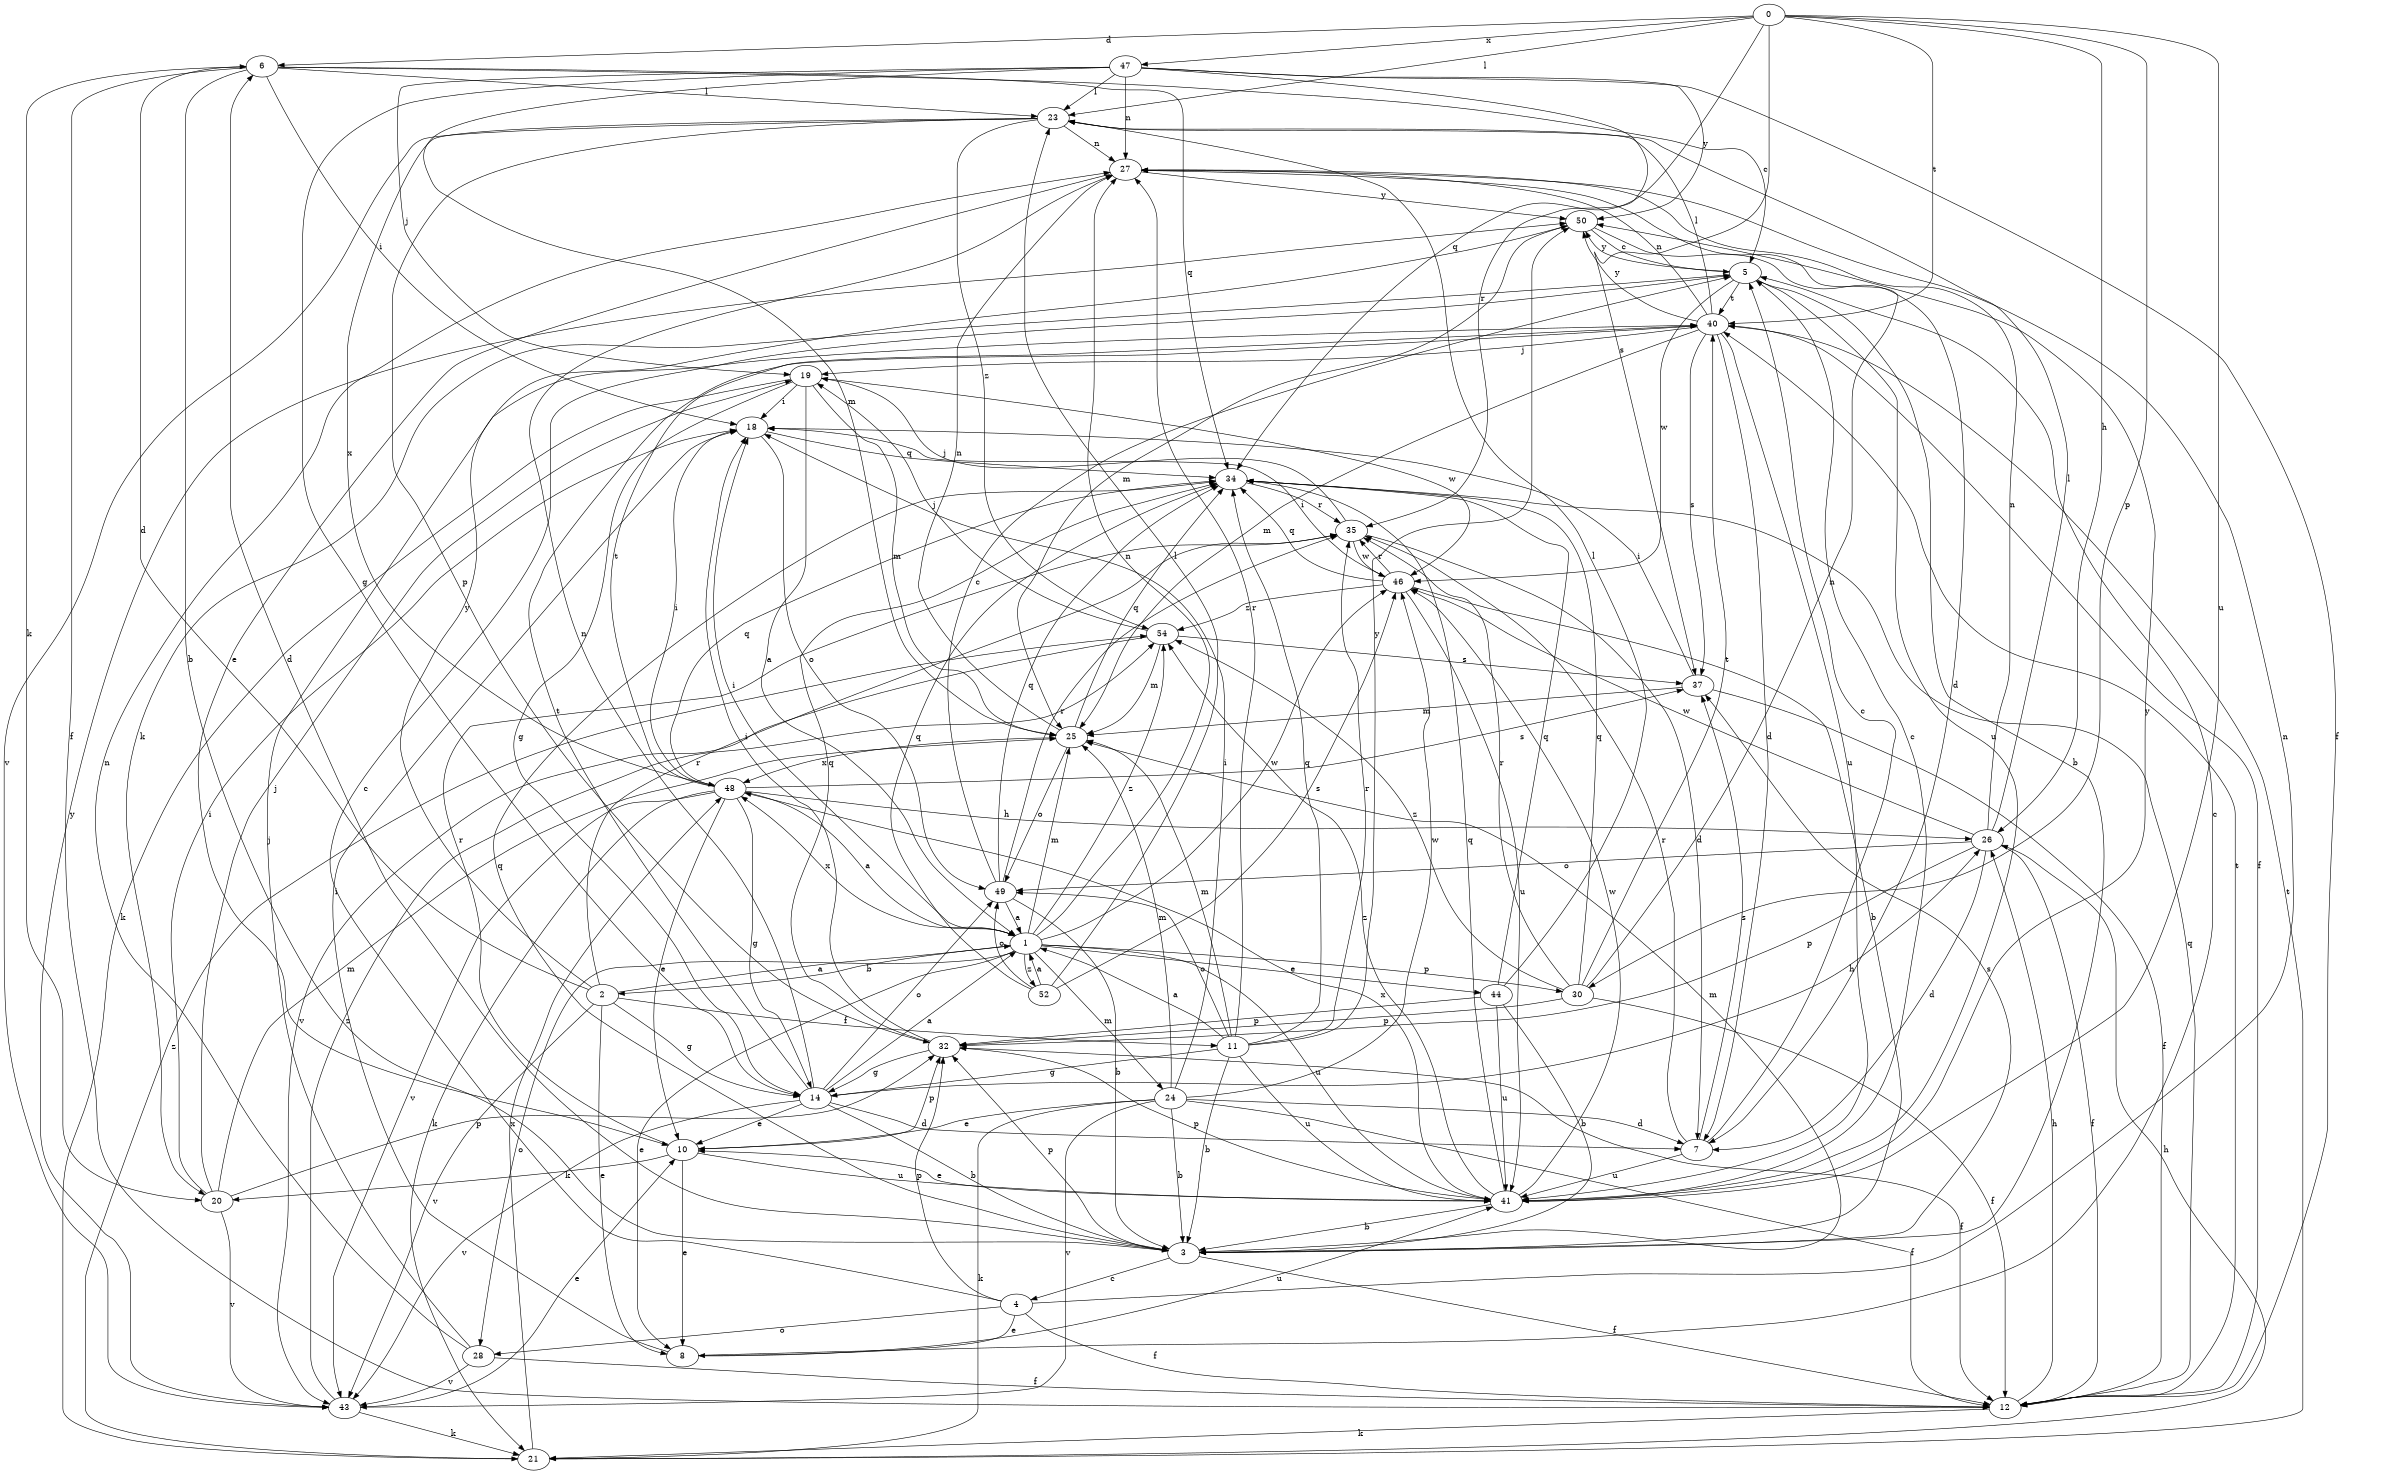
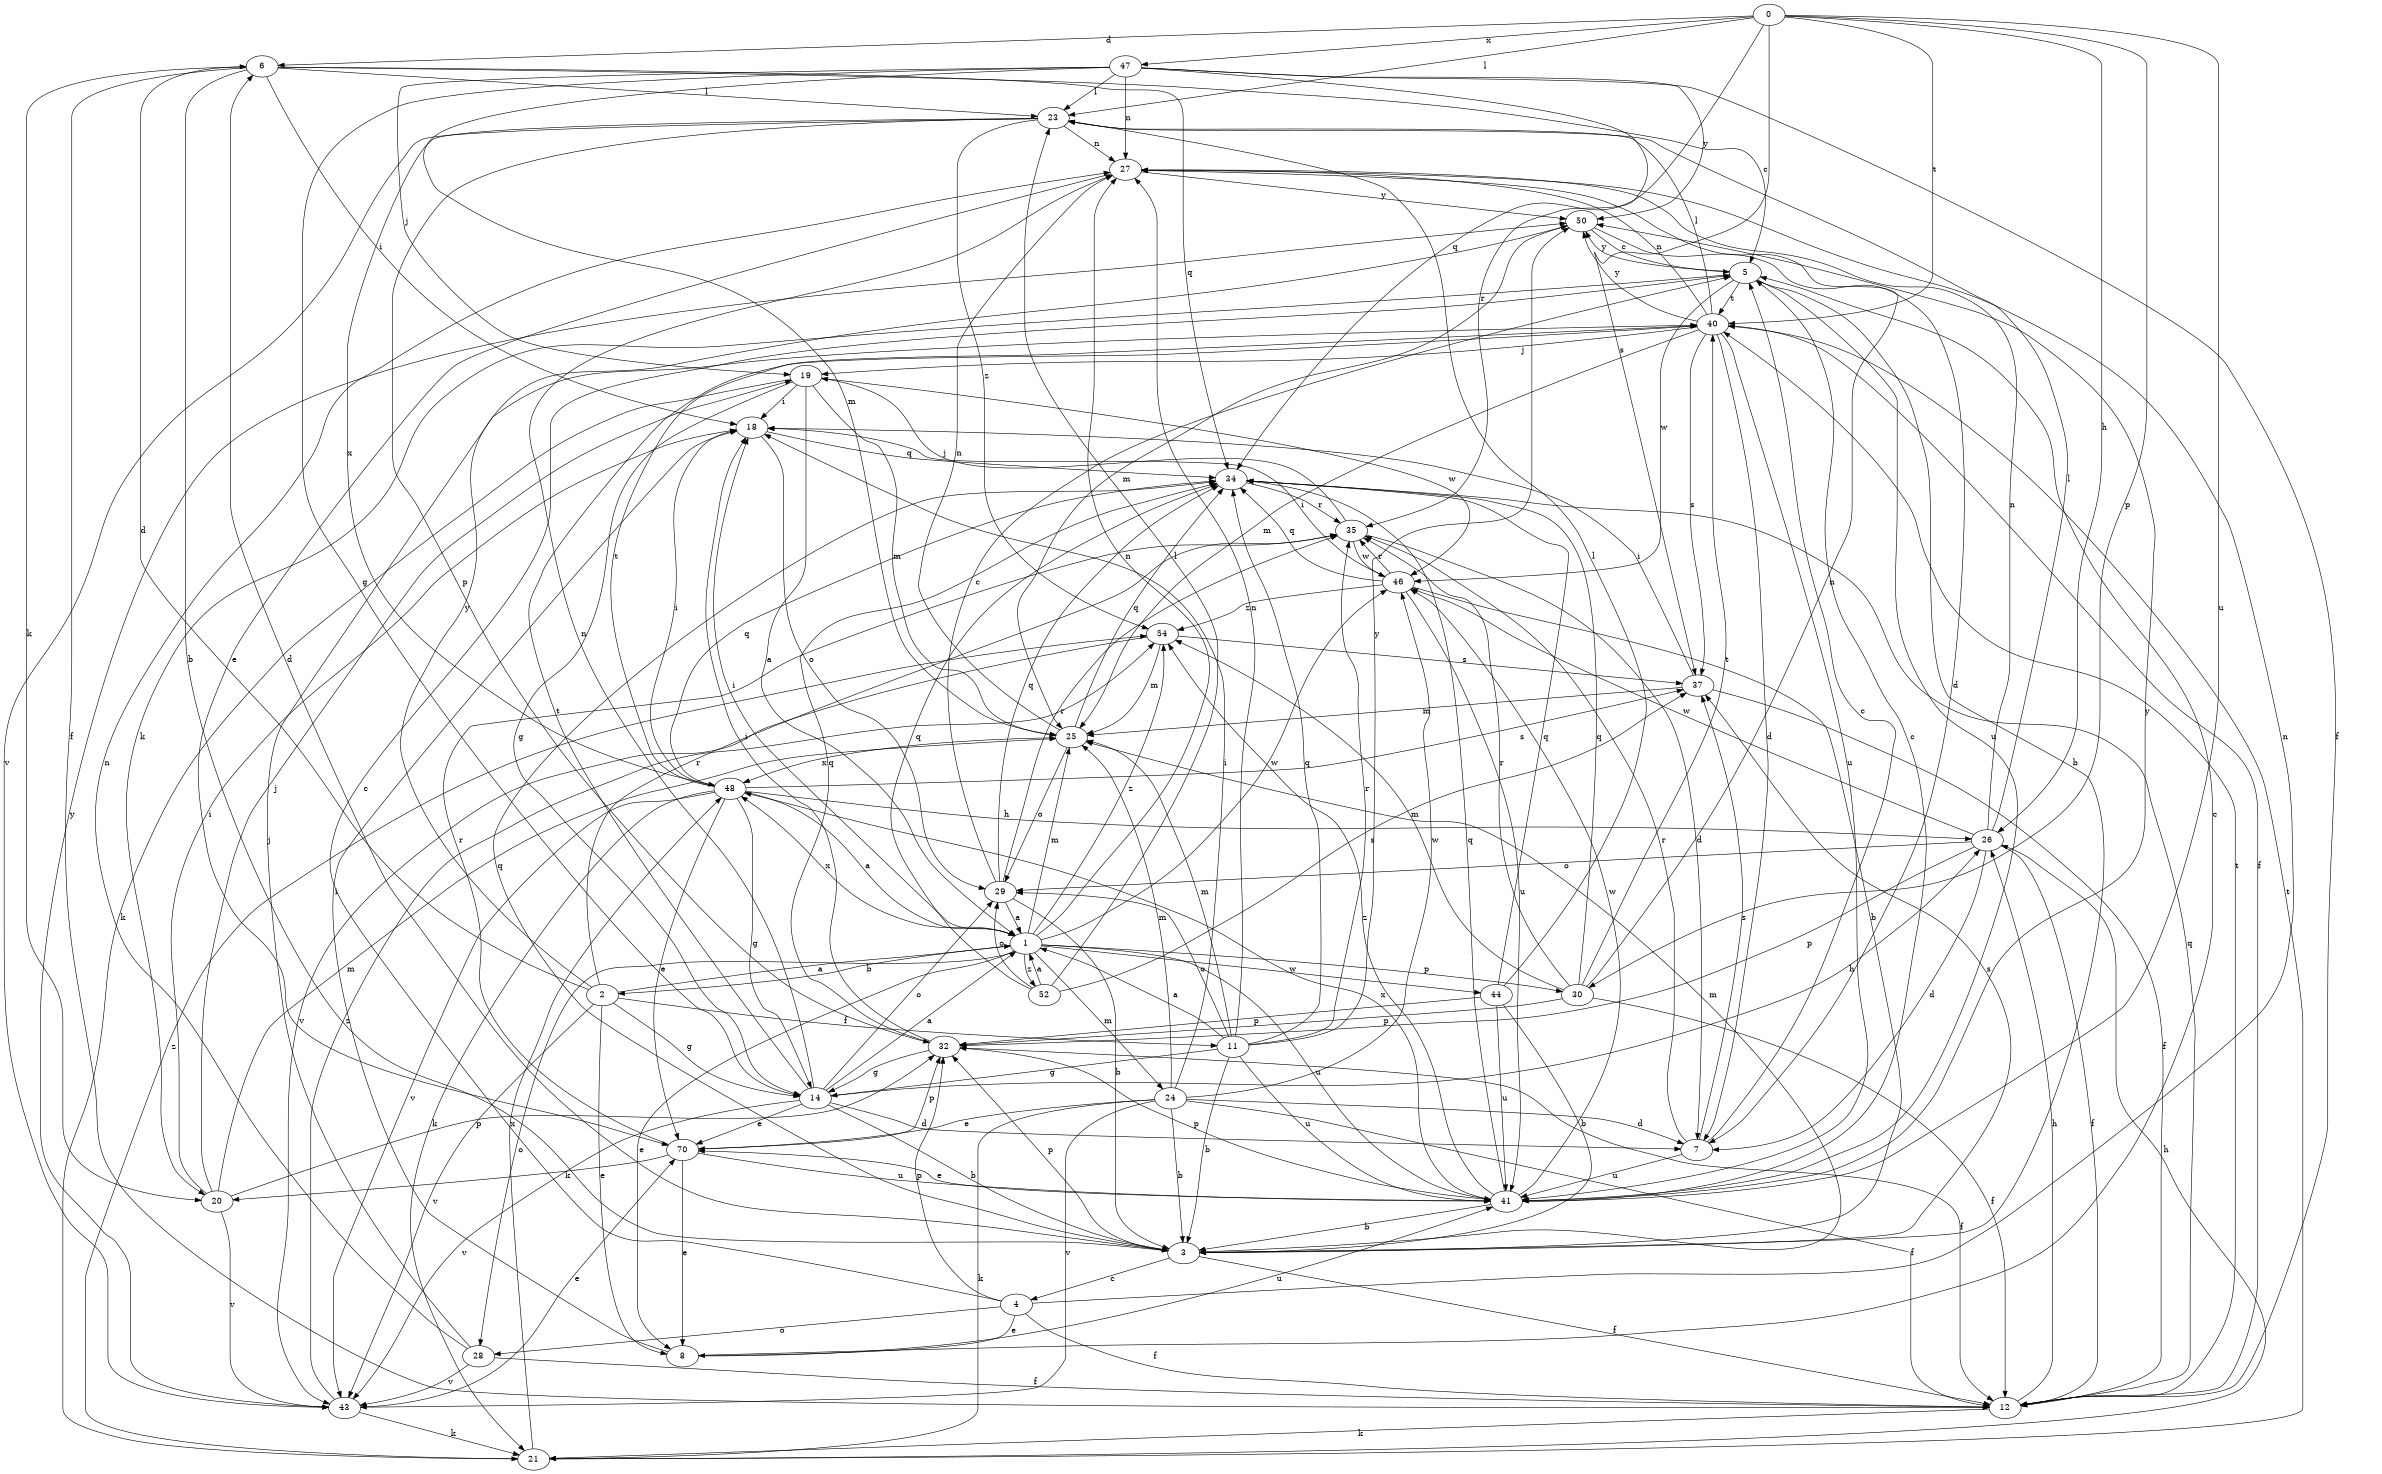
(961, 540) -> none
(1254, 608) -> (1254, 608)
(1415, 815) -> (1415, 815)
(1276, 838) -> (1380, 824)
(1000, 892) -> (1000, 892)
(1293, 969) -> (1293, 969)
(683, 1150) -> (683, 1150)
